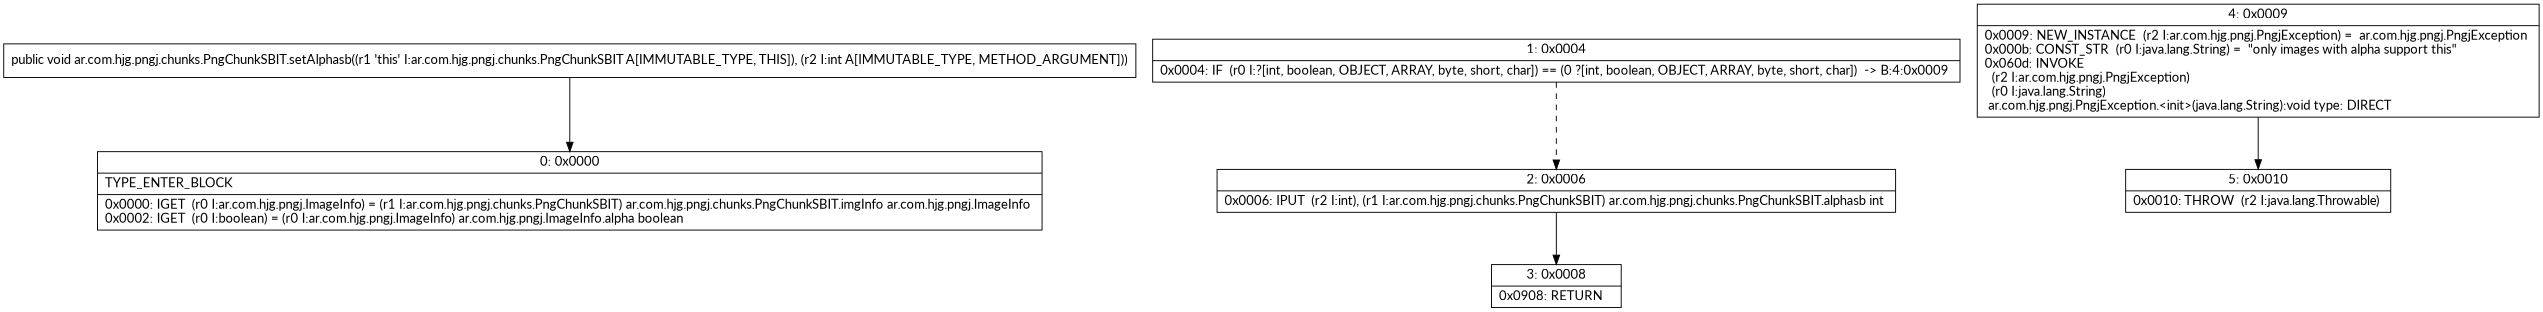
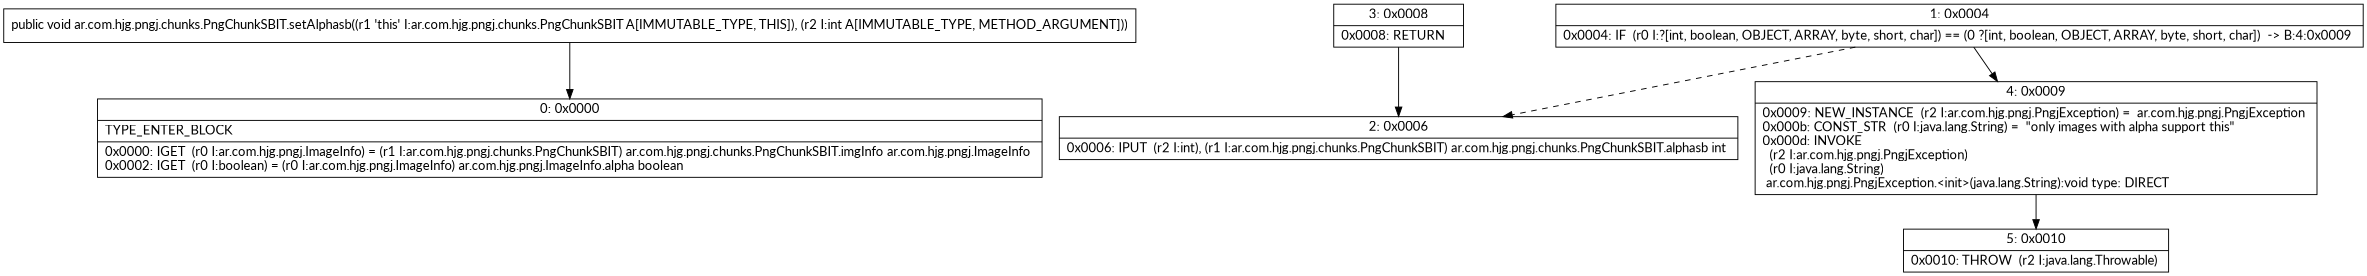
none -> (1983, 60)
(2038, 64) -> (1816, 141)
(1556, 234) -> (1399, 77)
(1556, 296) -> (1399, 36)
